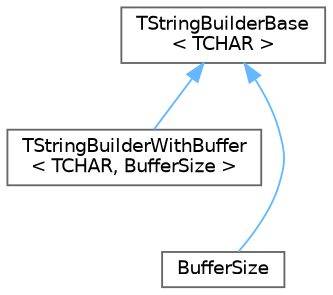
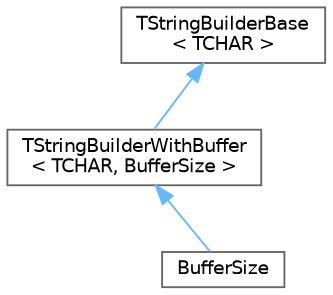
(283, 169) -> (189, 226)
